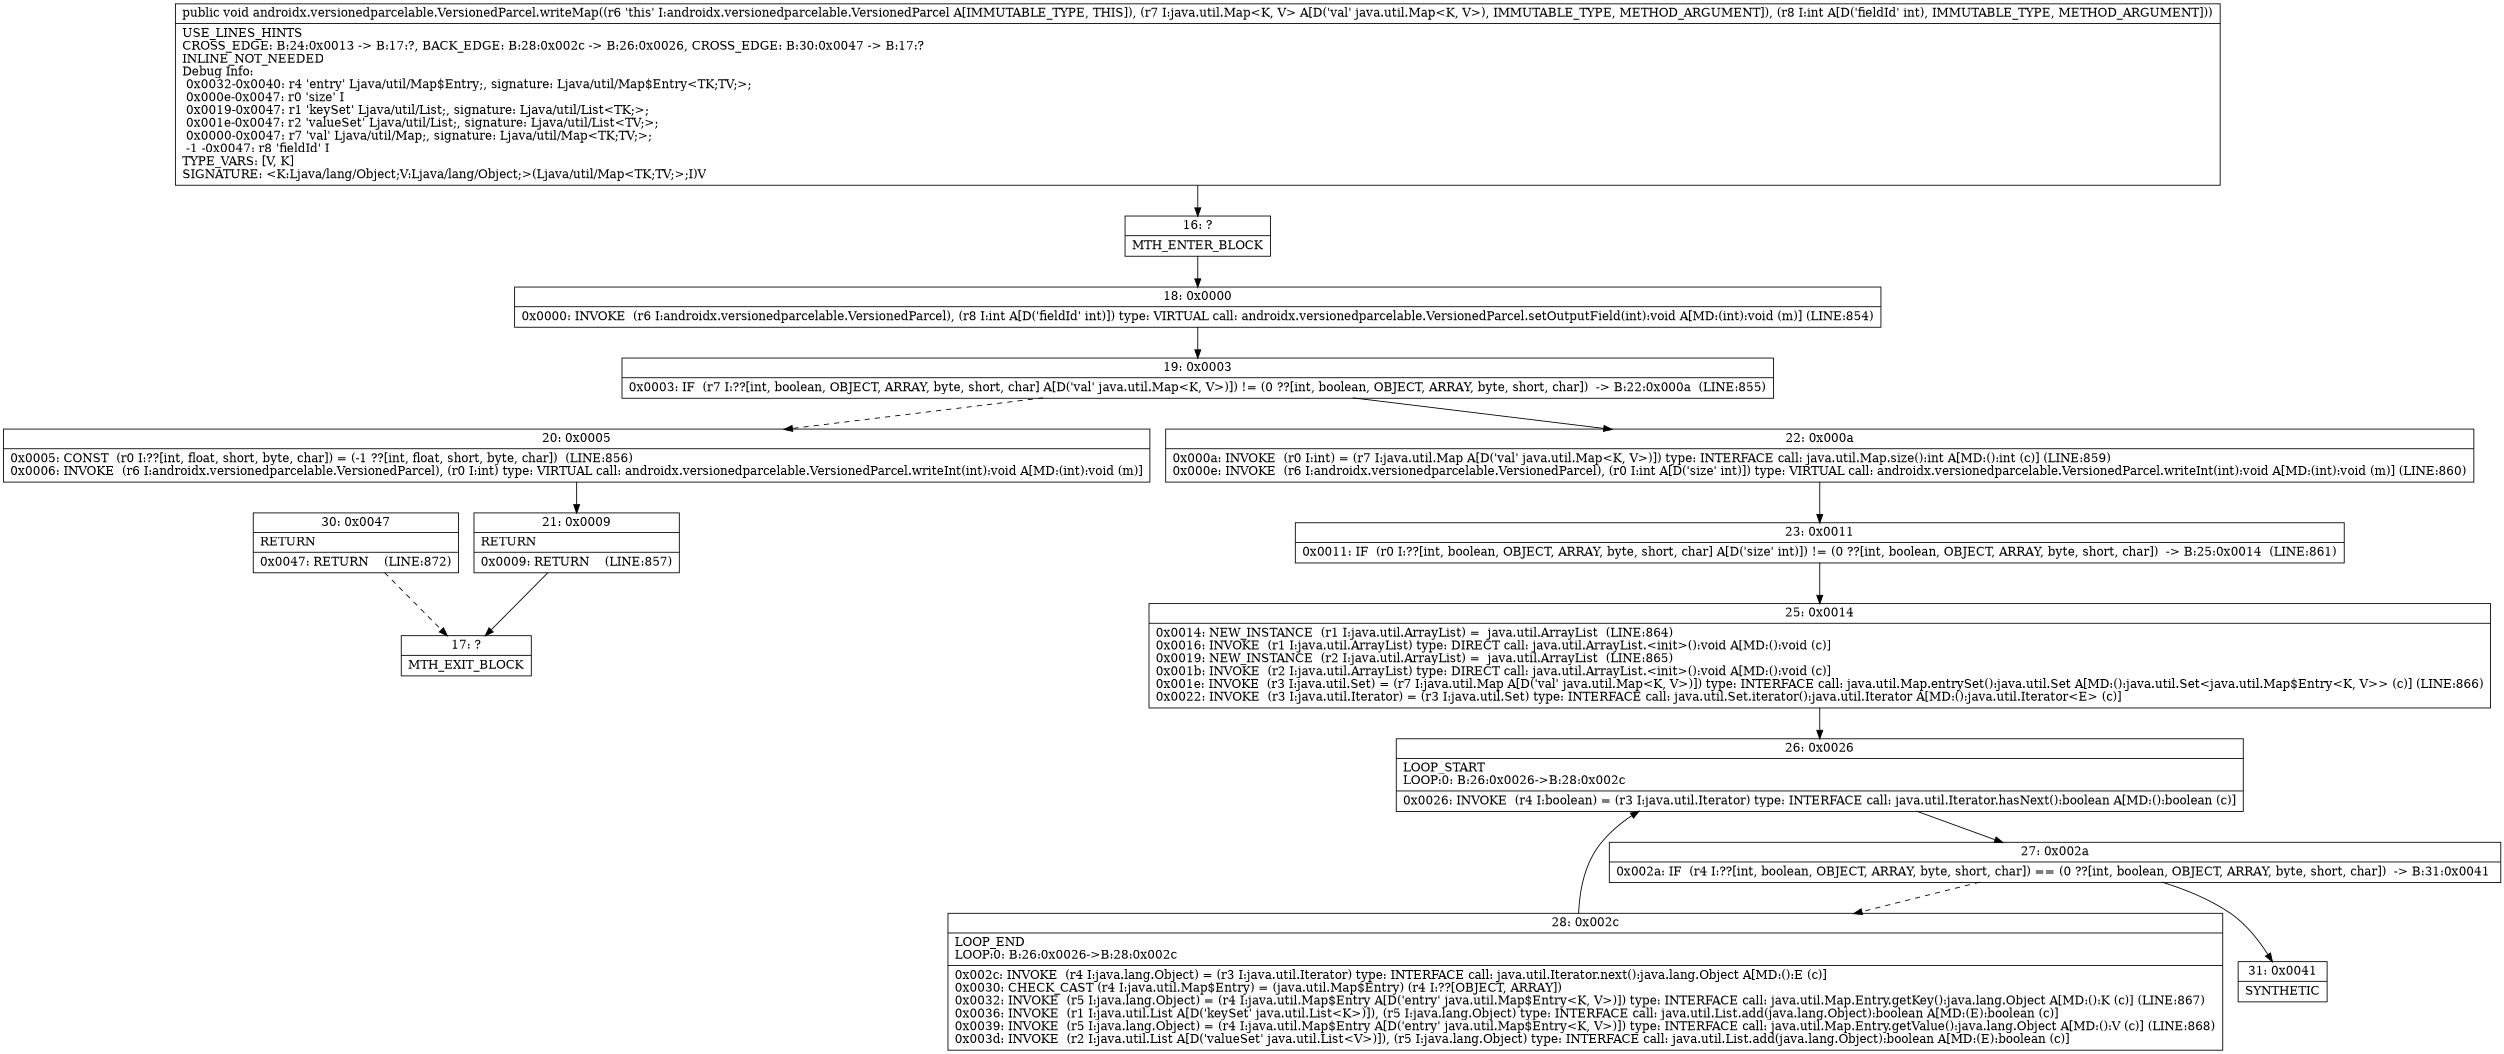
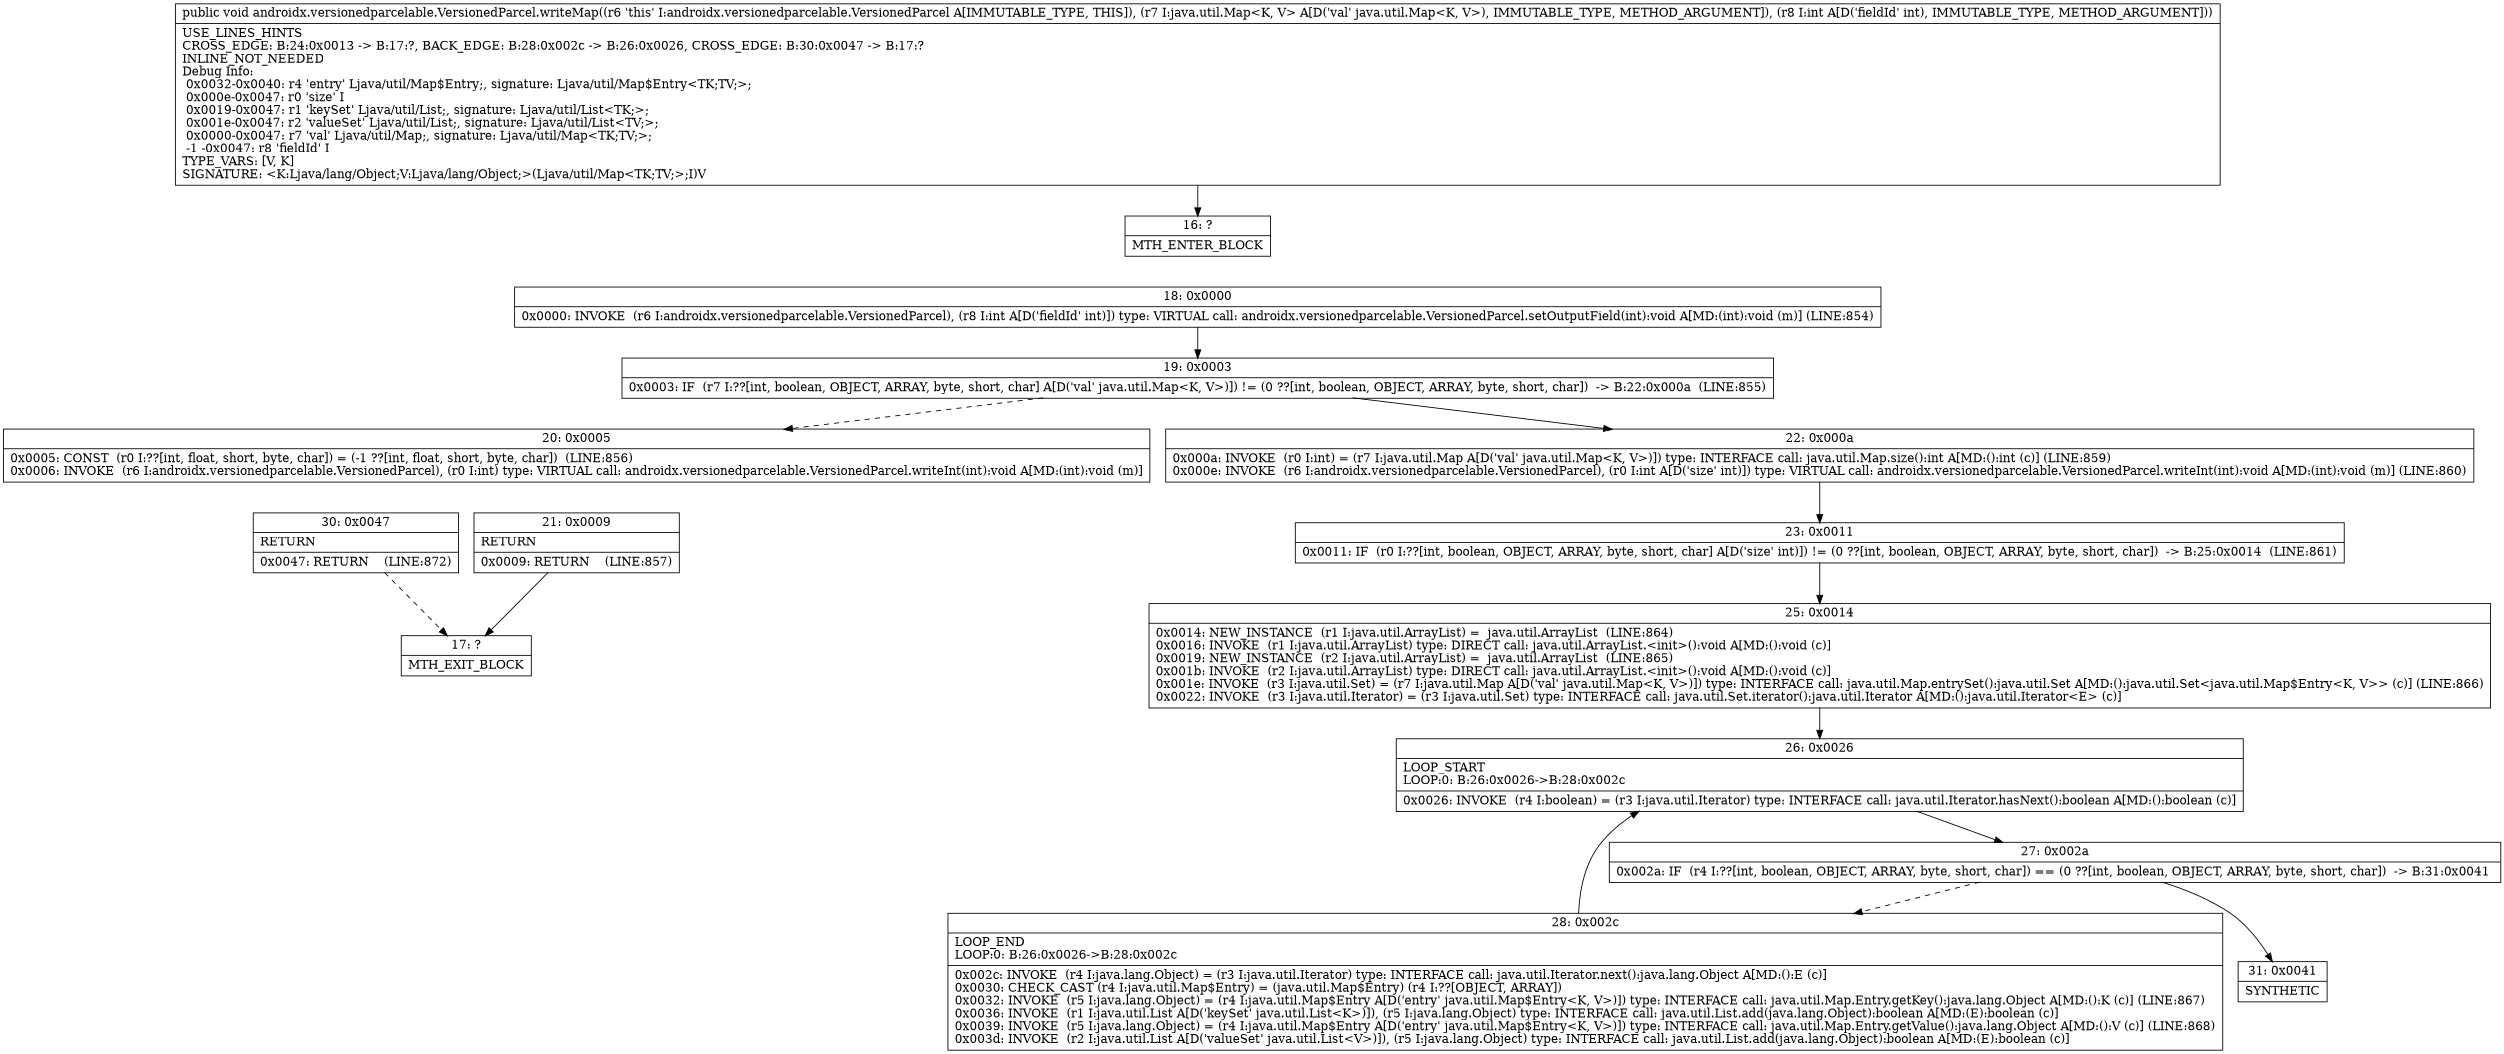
(1198, 267) -> none
(577, 493) -> none
